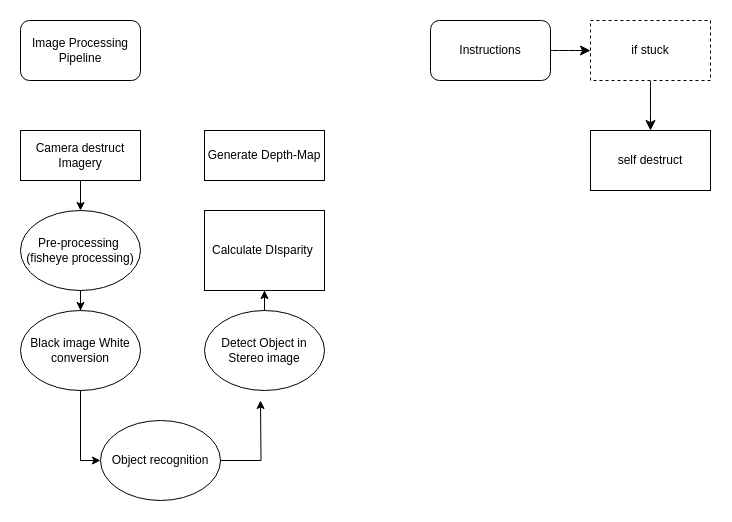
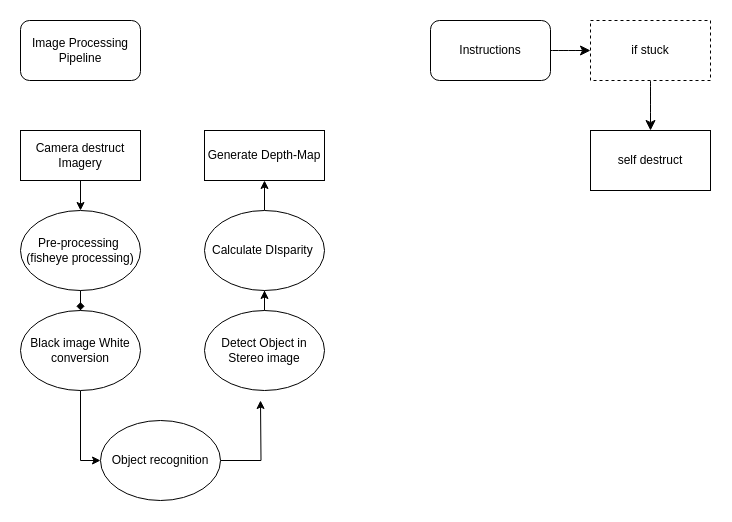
none -> (265, 192)
(265, 251) -> (265, 251)
(81, 302) -> (81, 302)
